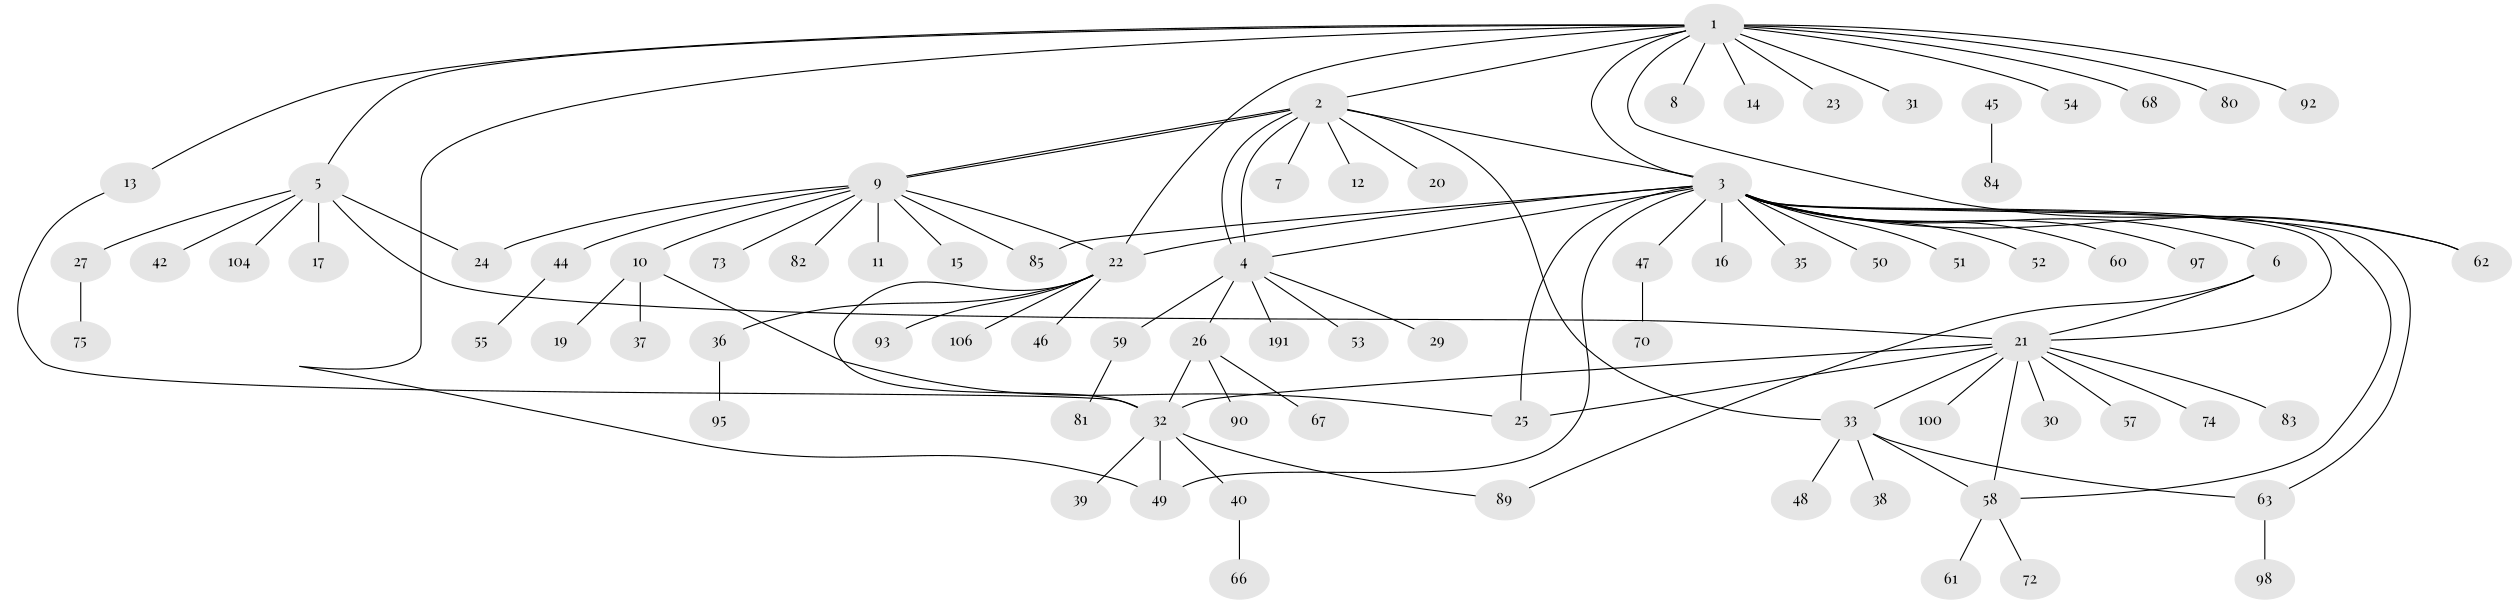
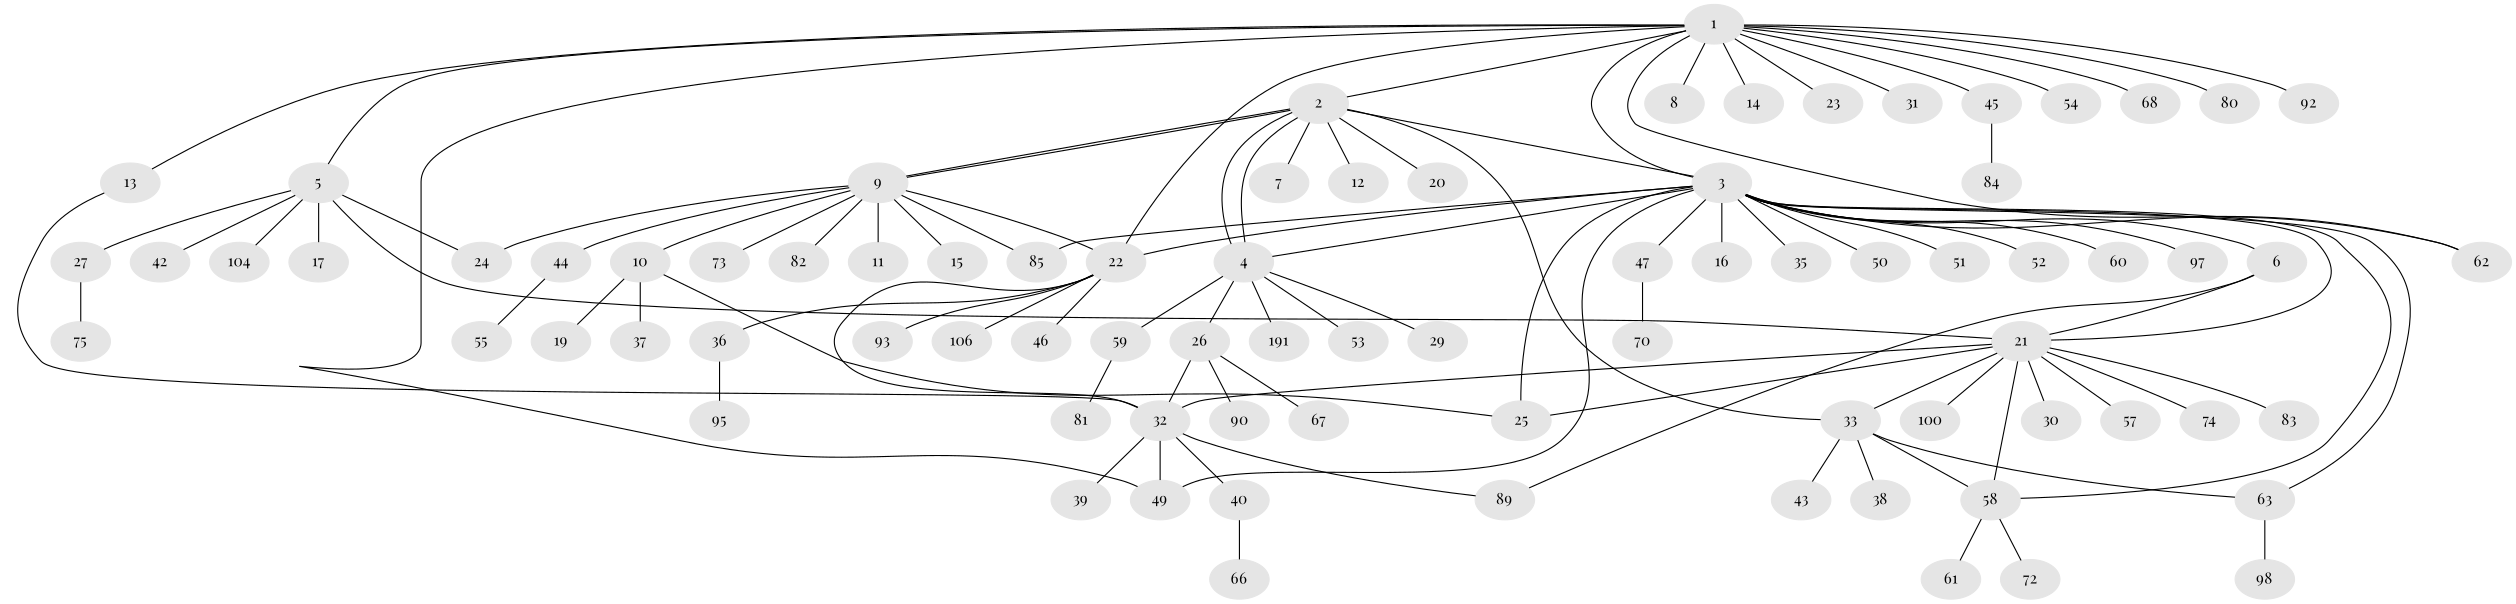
none -> (1857, 56)
(1801, 500) -> (1801, 500)
